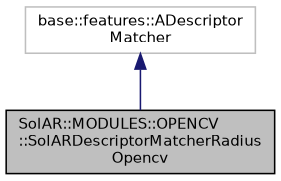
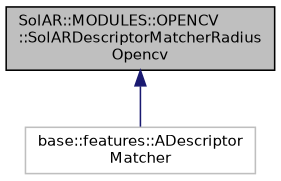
(140, 90) -> (140, 106)
